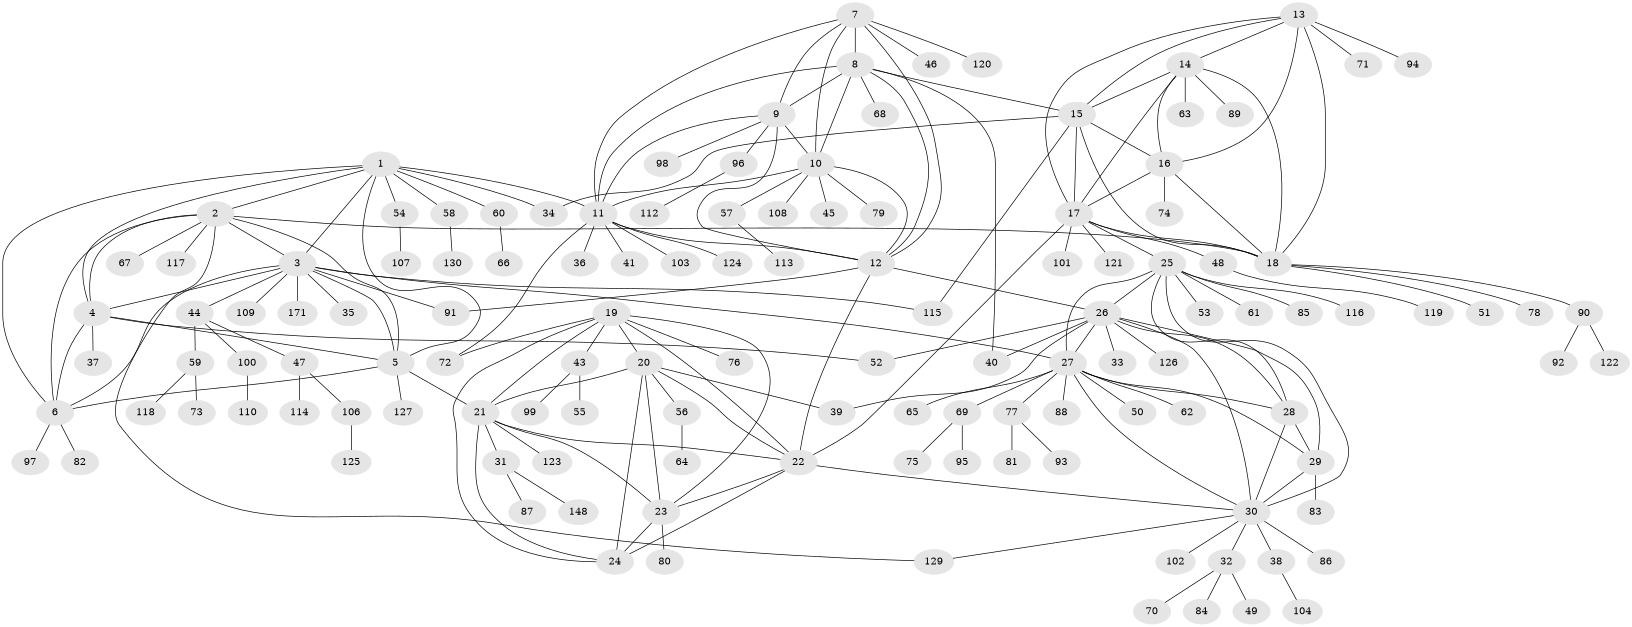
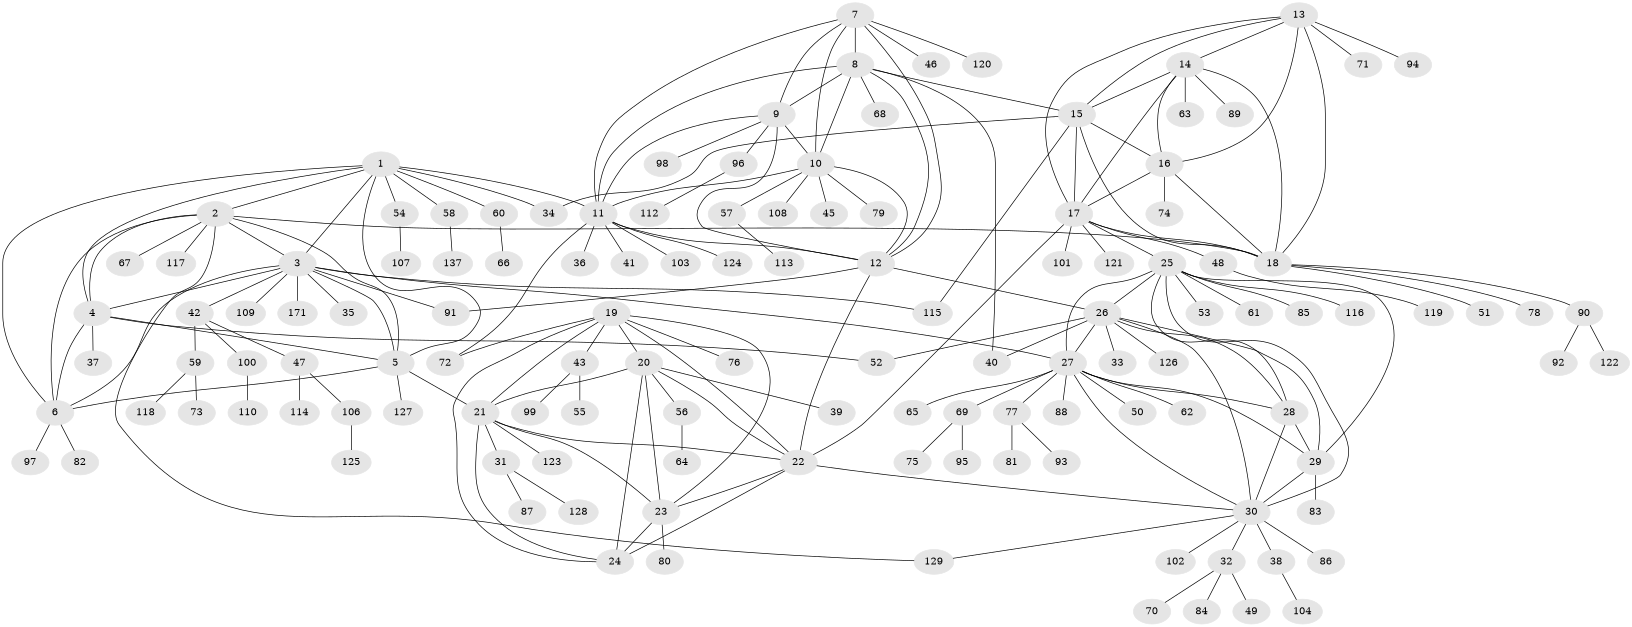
(453, 264) -> (453, 264)
none -> (1383, 305)
(195, 313) -> (195, 313)
(1011, 378) -> none
(578, 512) -> (578, 512)
